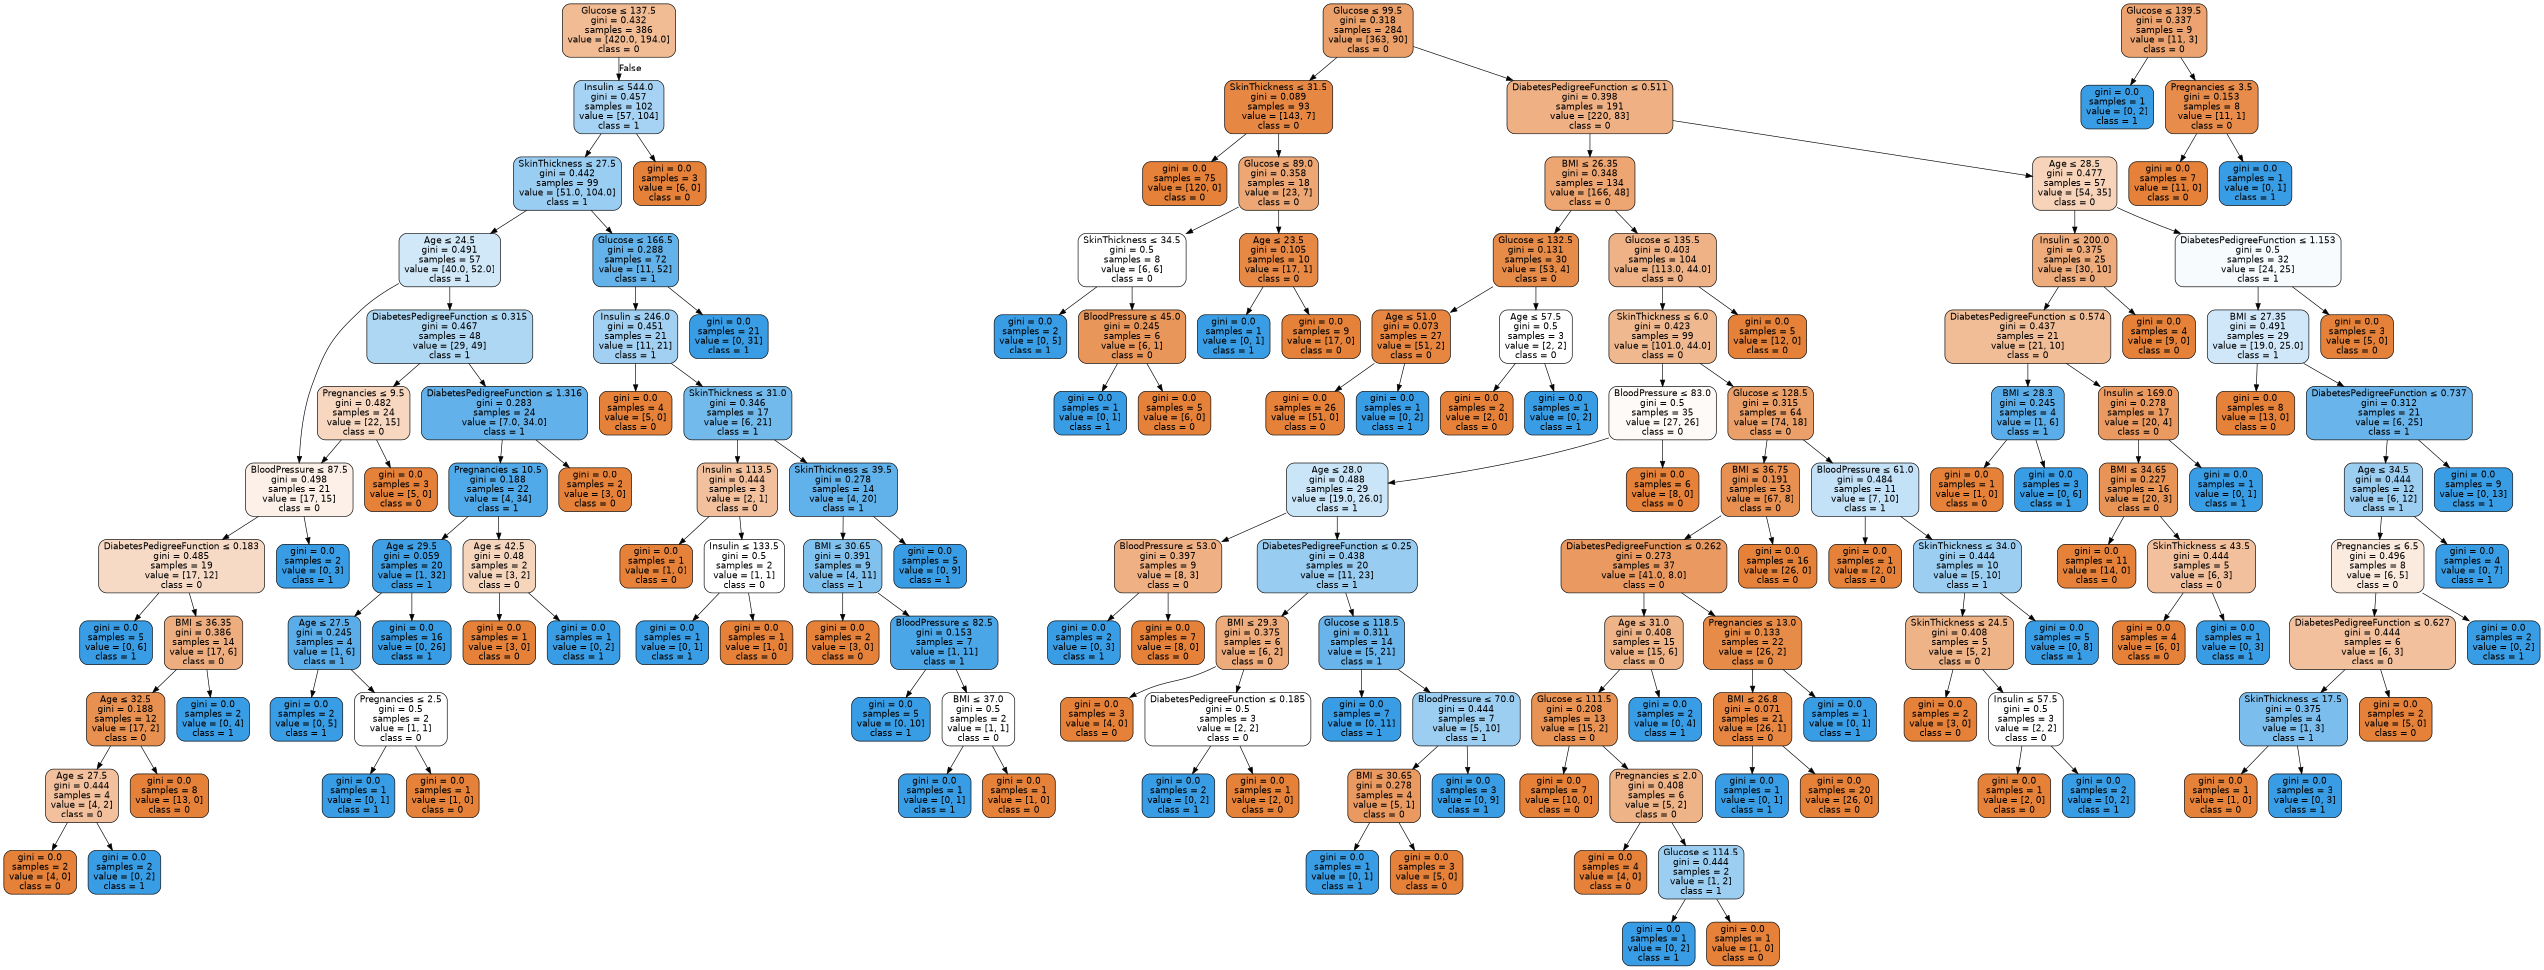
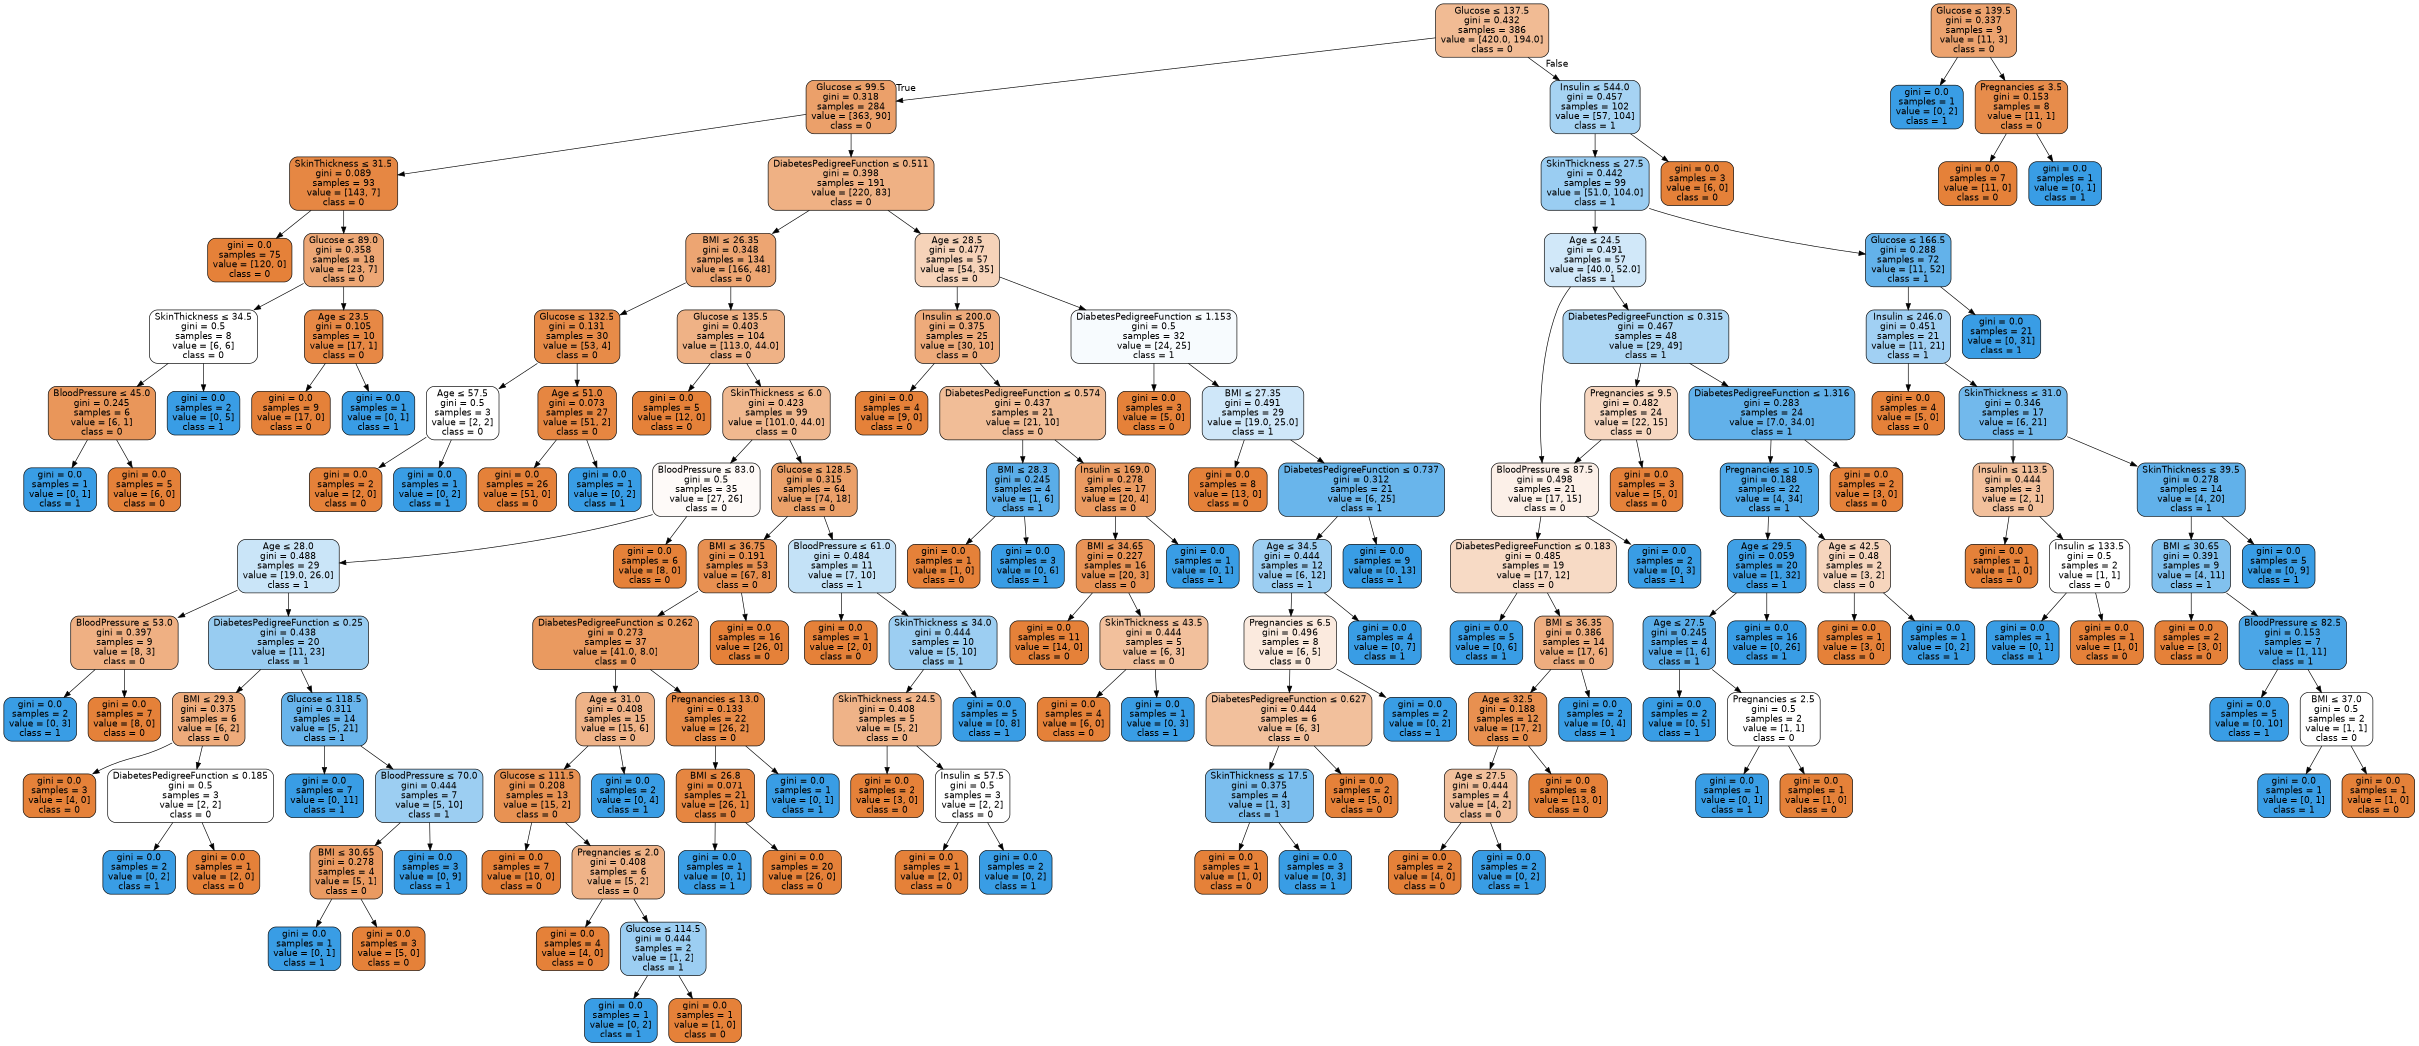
none -> (1169, 69)
